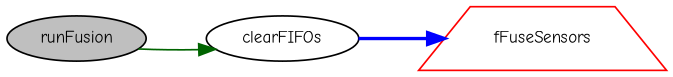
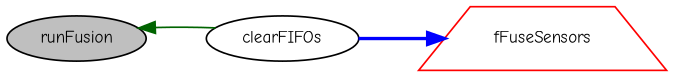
(168, 50) -> (186, 27)
